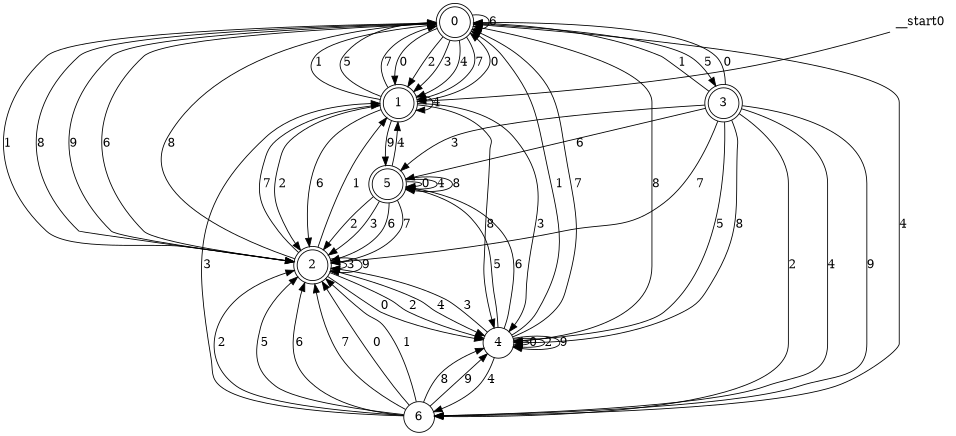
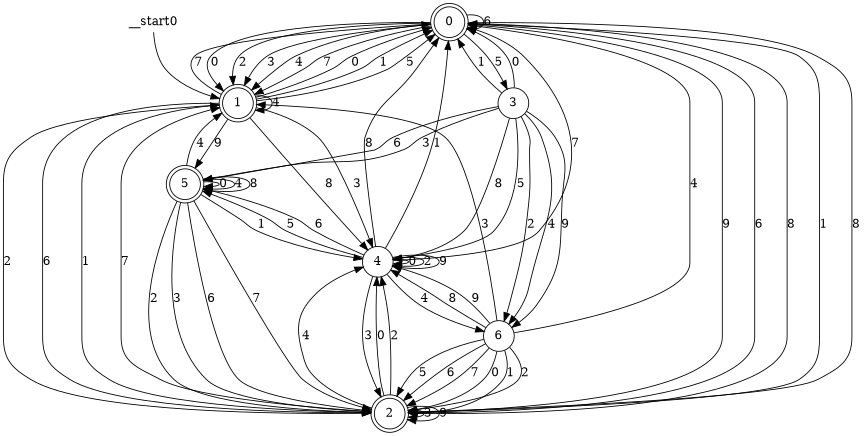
(724, 103) -> (513, 103)
(553, 233) -> none
none -> (273, 237)
